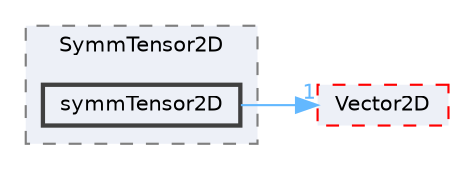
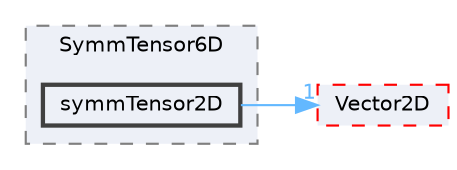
(142, 46) -> (142, 46)
